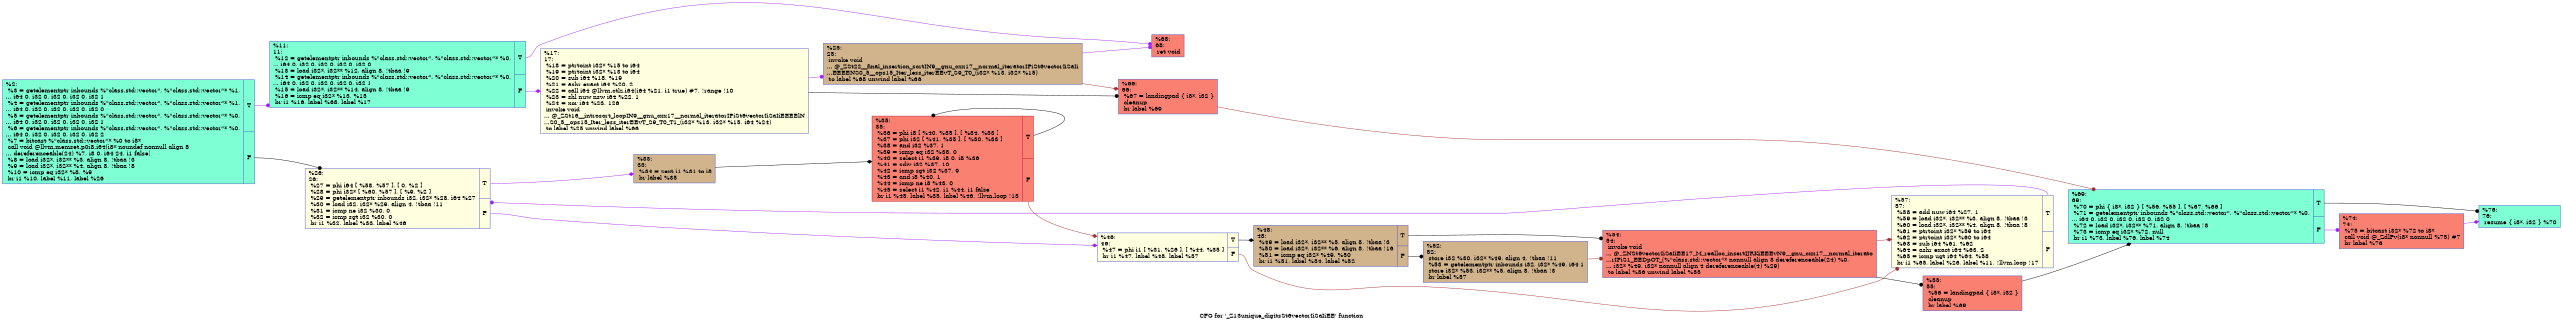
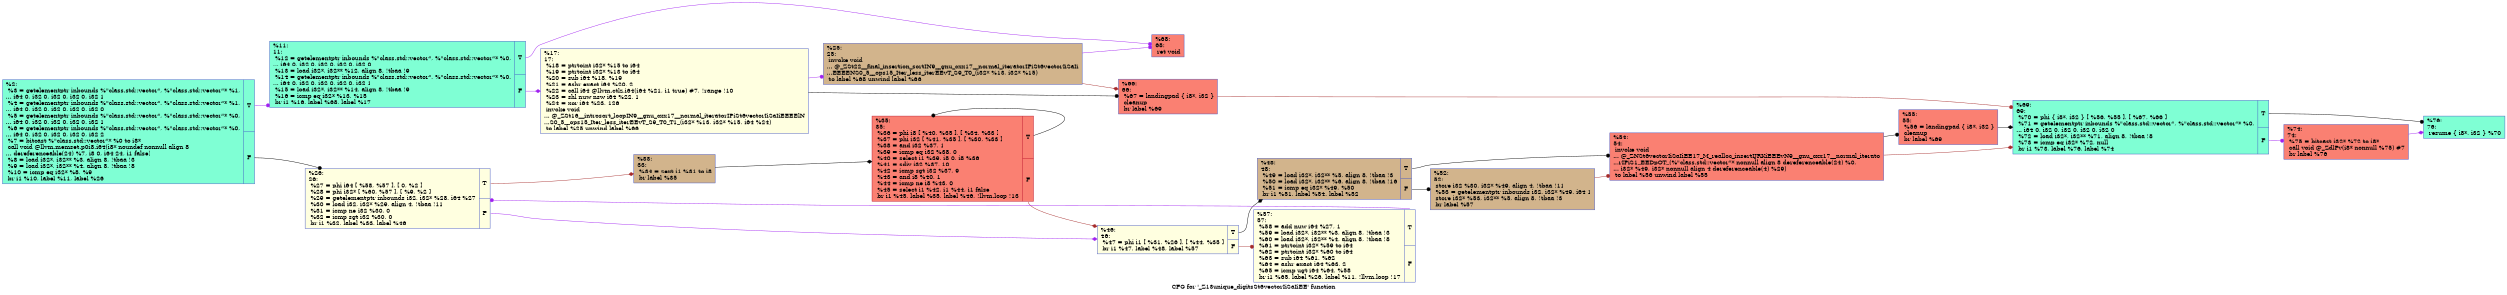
(560, 181) -> (560, 181)
(1882, 240) -> (1946, 152)
